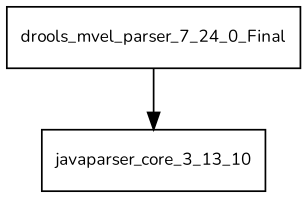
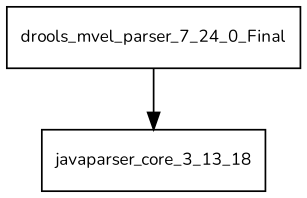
(154, 160) -> (154, 160)
